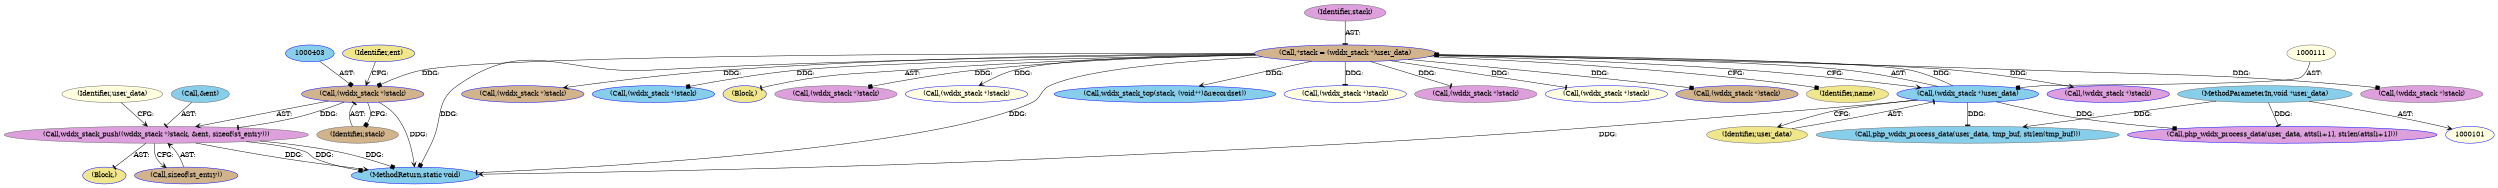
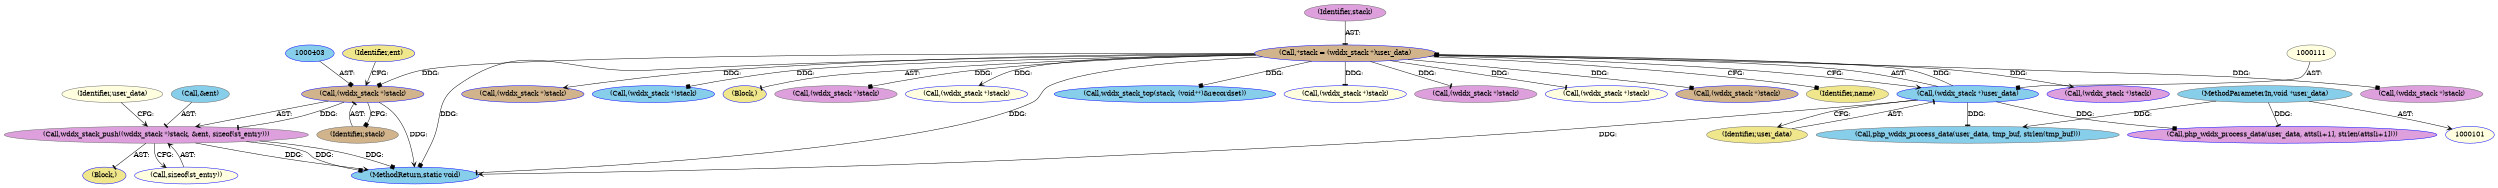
(1258, 73) -> (1258, 73)
(186, 176) -> (186, 176)
